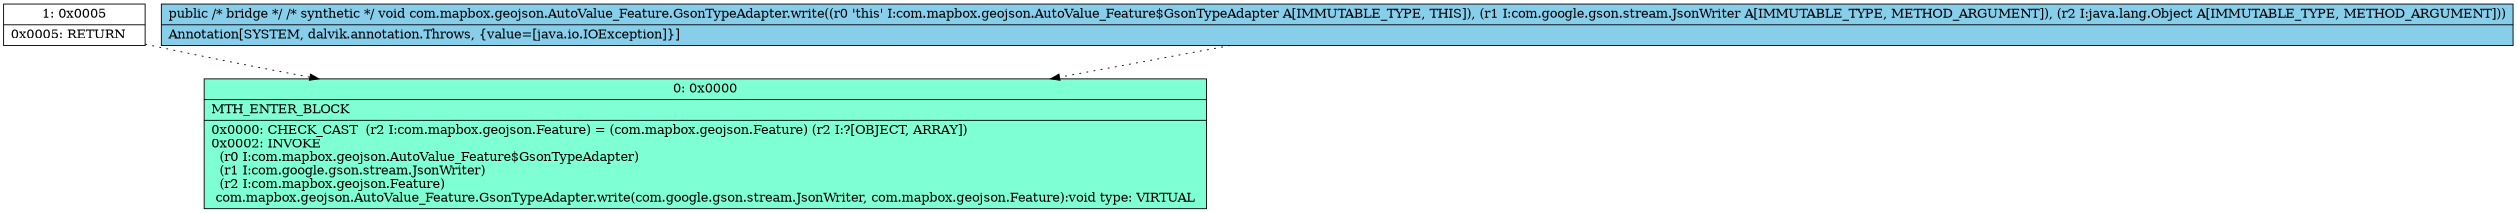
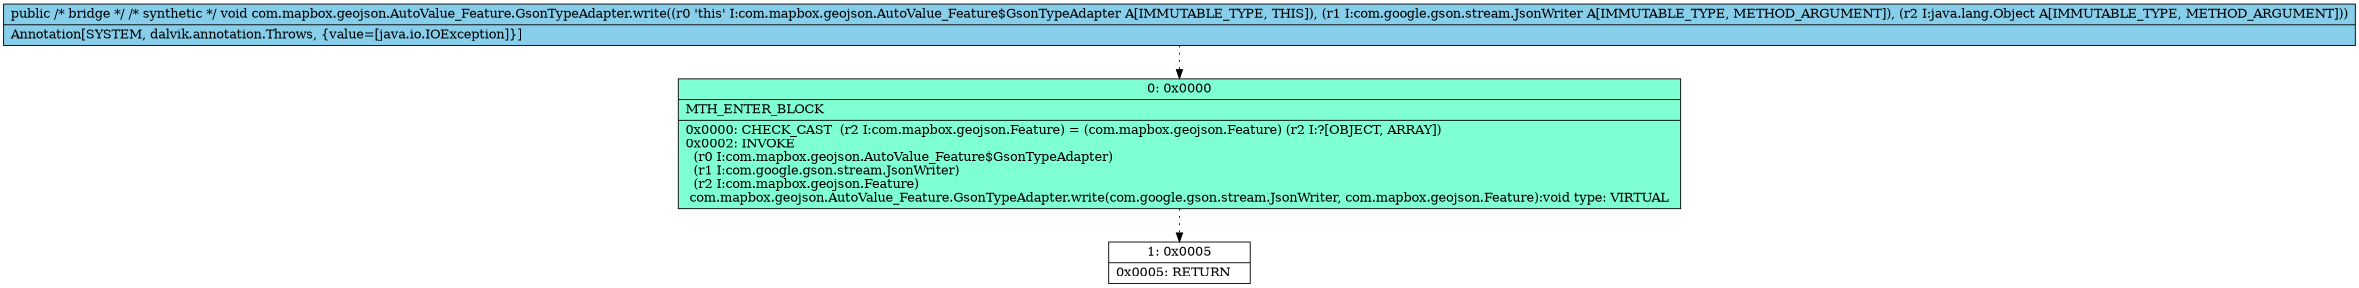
(227, 61) -> (1179, 221)
